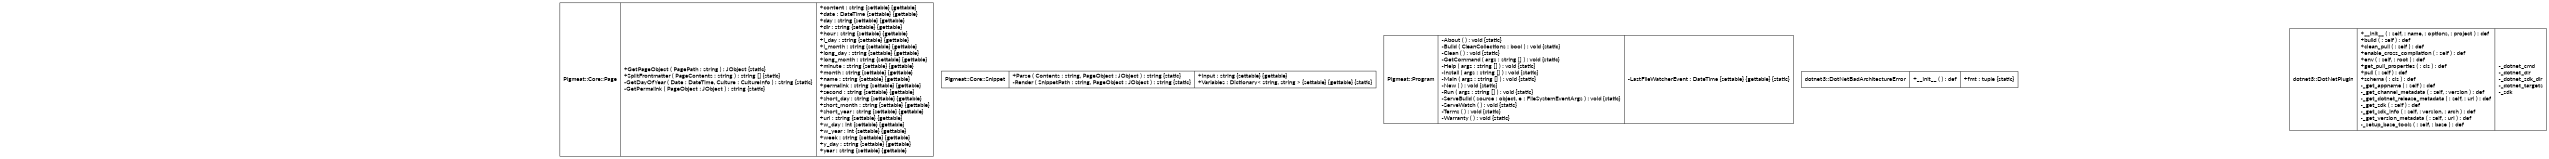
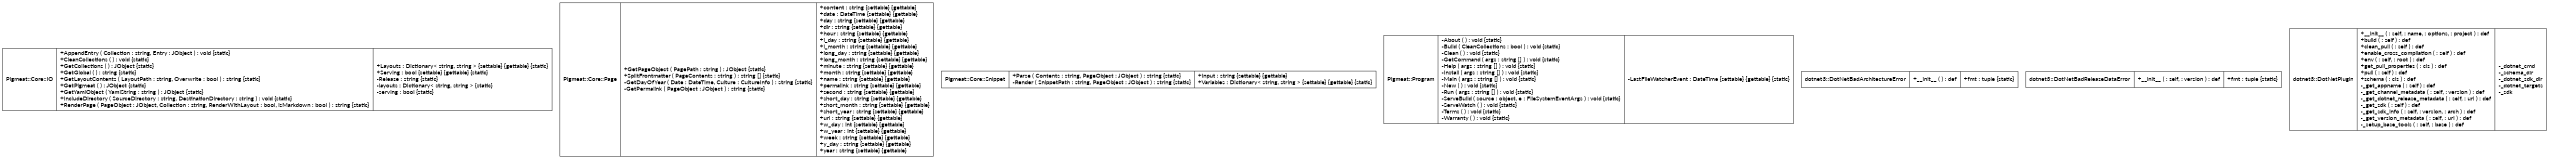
(2515, 73) -> (2516, 73)
none -> (277, 80)
none -> (2154, 80)
